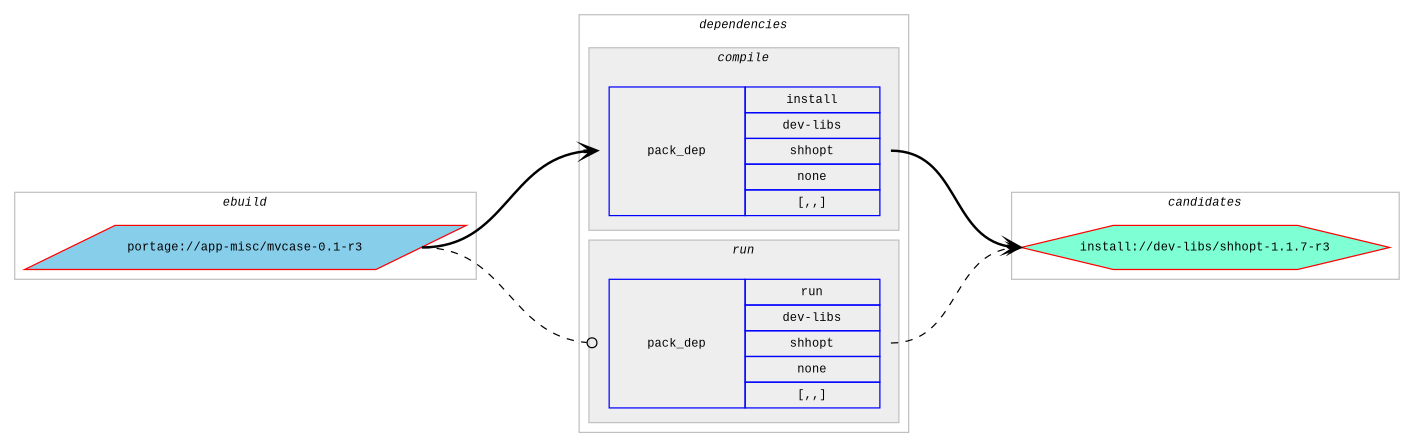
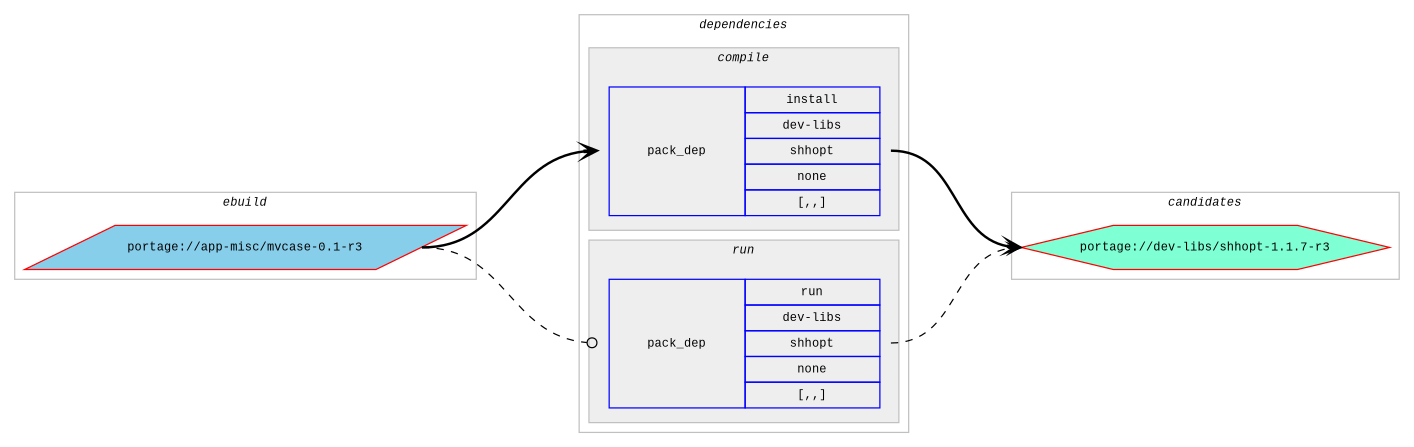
(1205, 247) -> (1205, 247)
